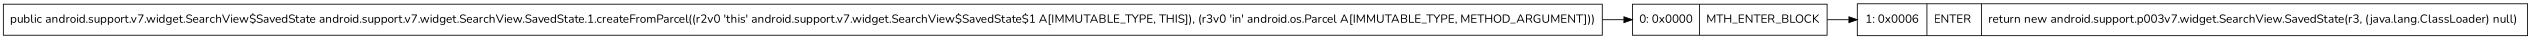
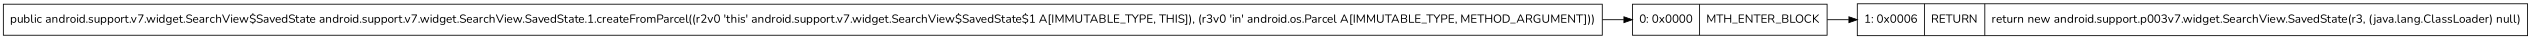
(1953, 19) -> (1955, 19)
